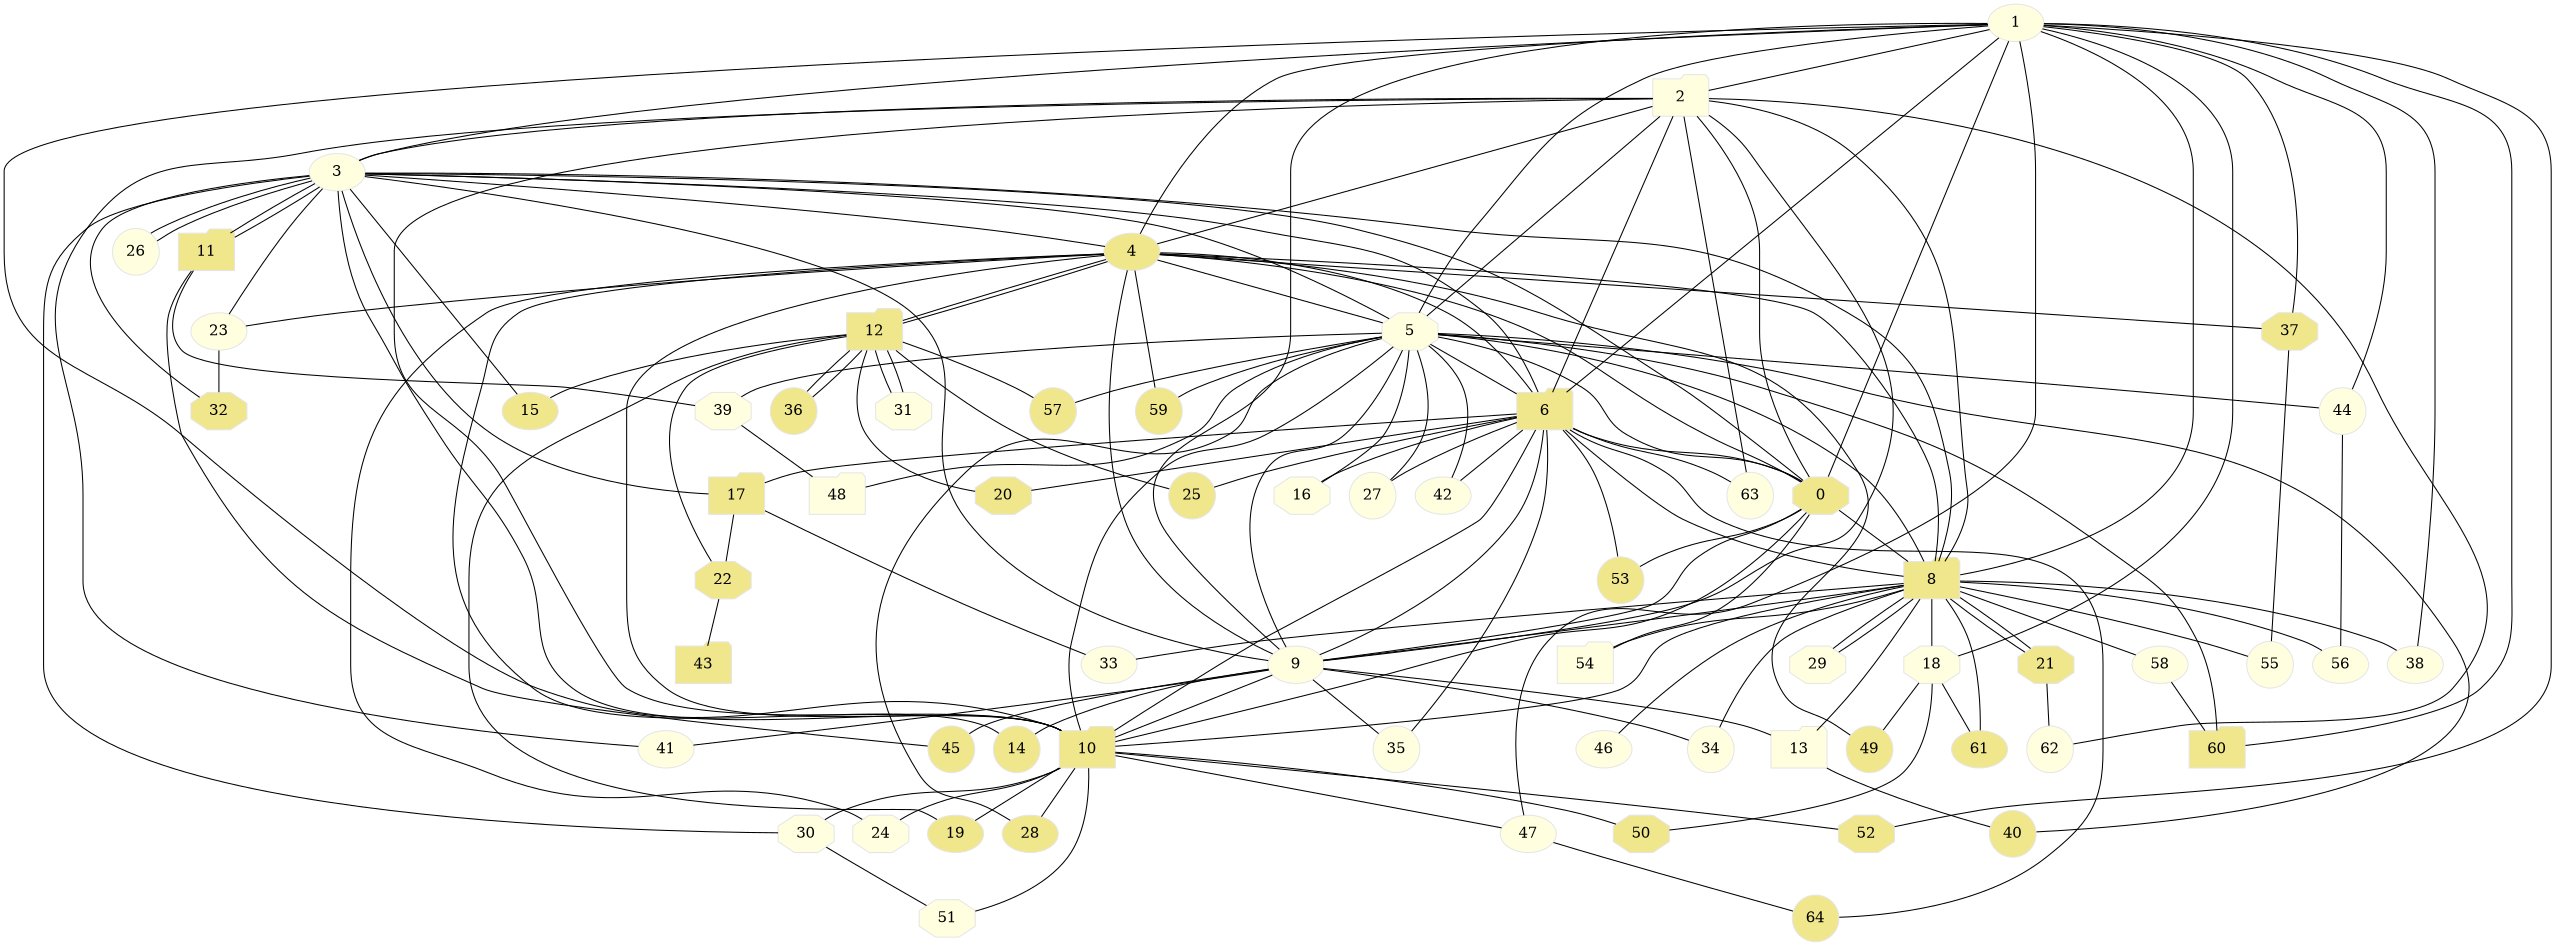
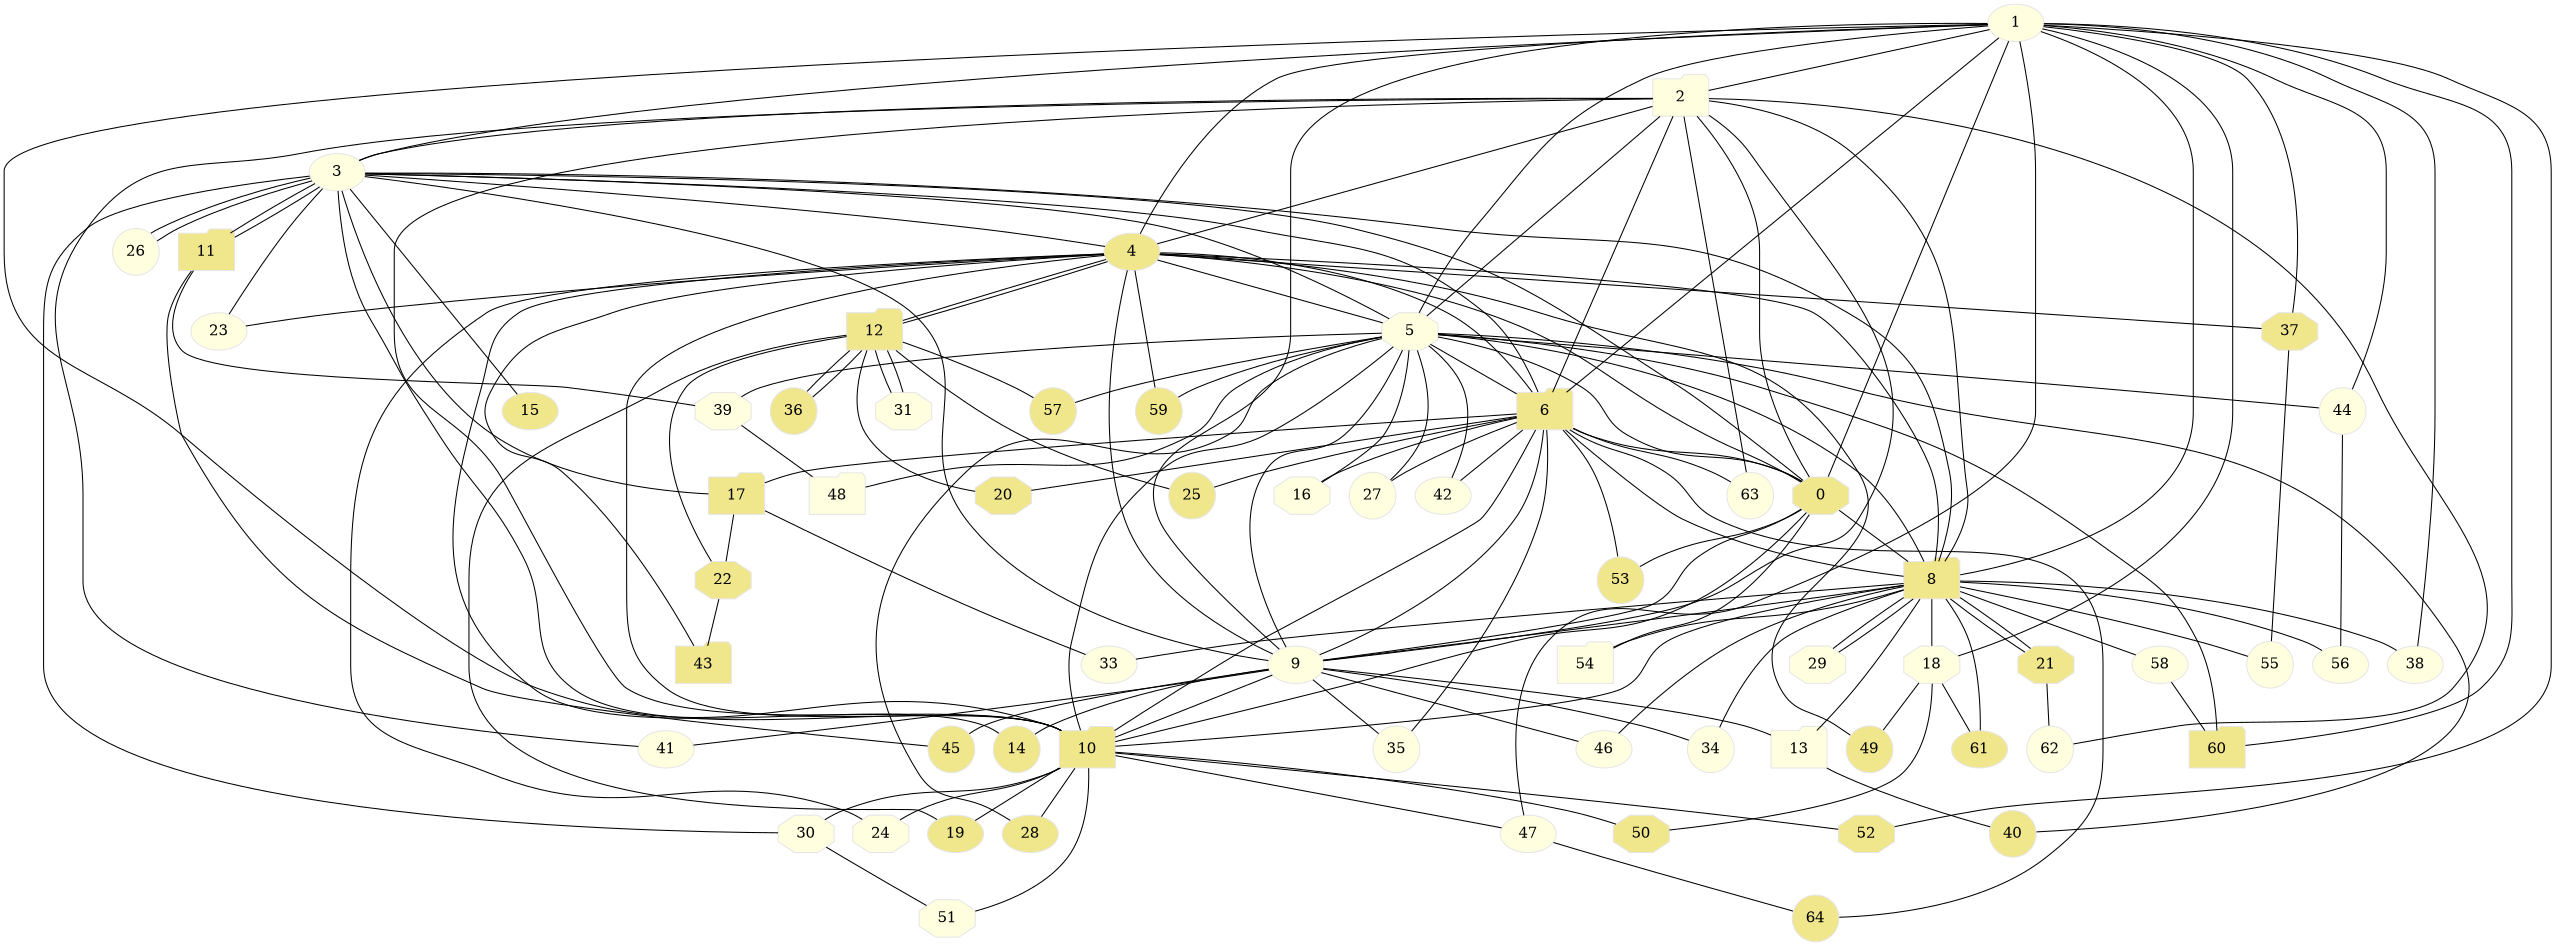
none -> (612, 313)
(696, 356) -> none
(219, 411) -> none
none -> (1450, 707)
